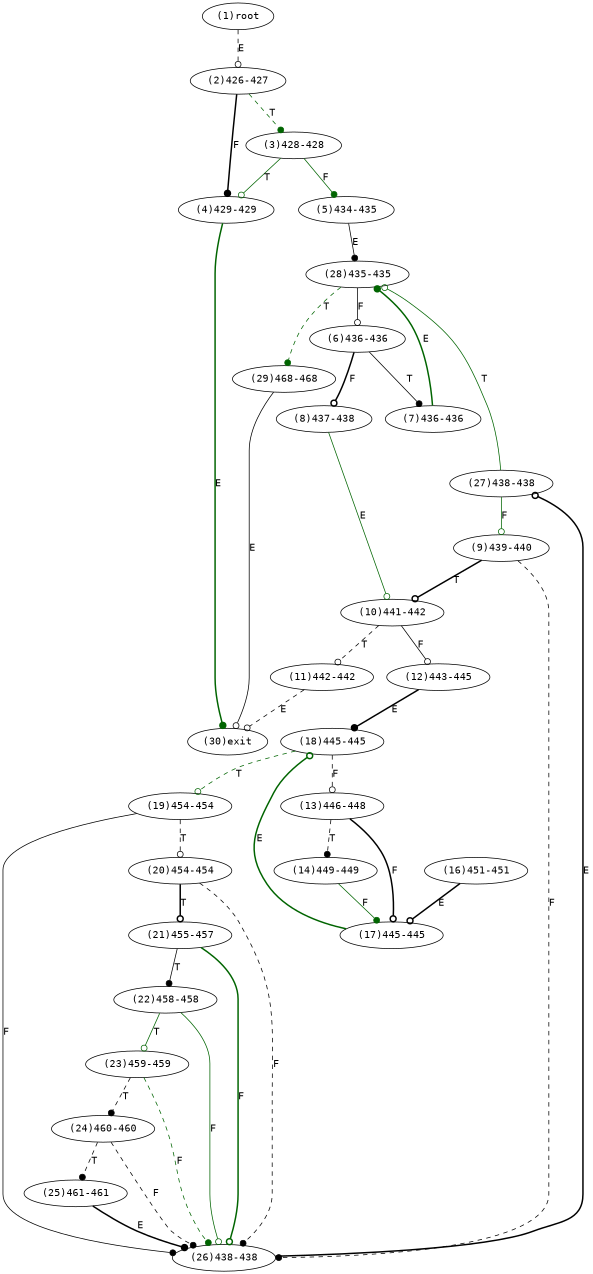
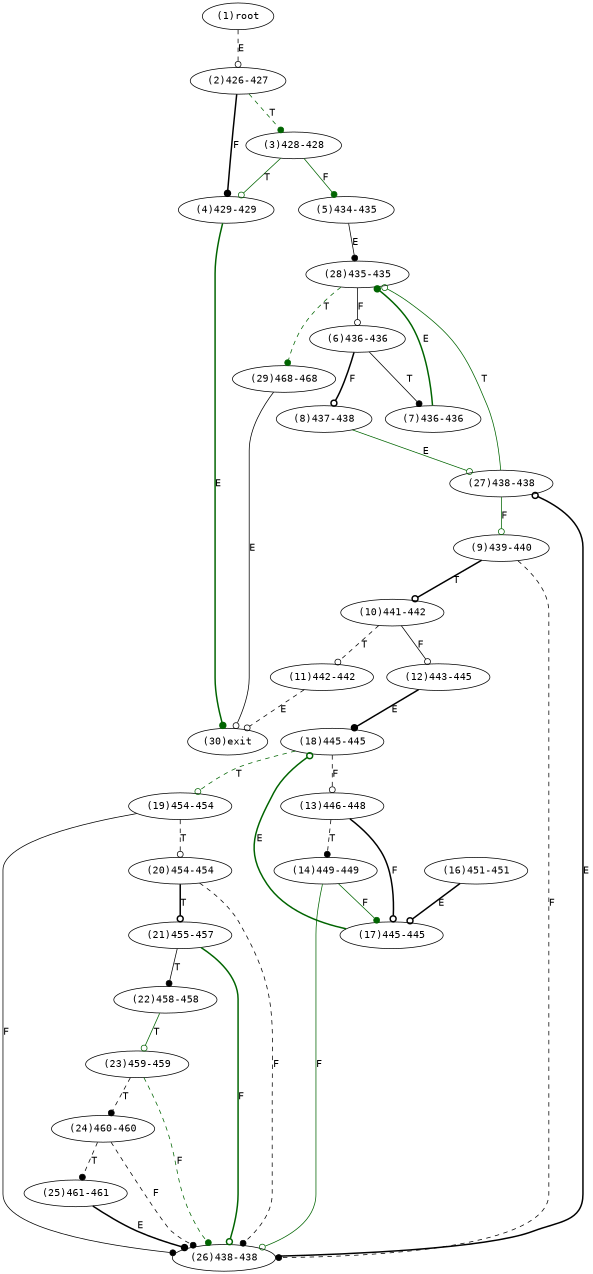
(357, 513) -> (410, 450)
(210, 1122) -> (316, 1077)
